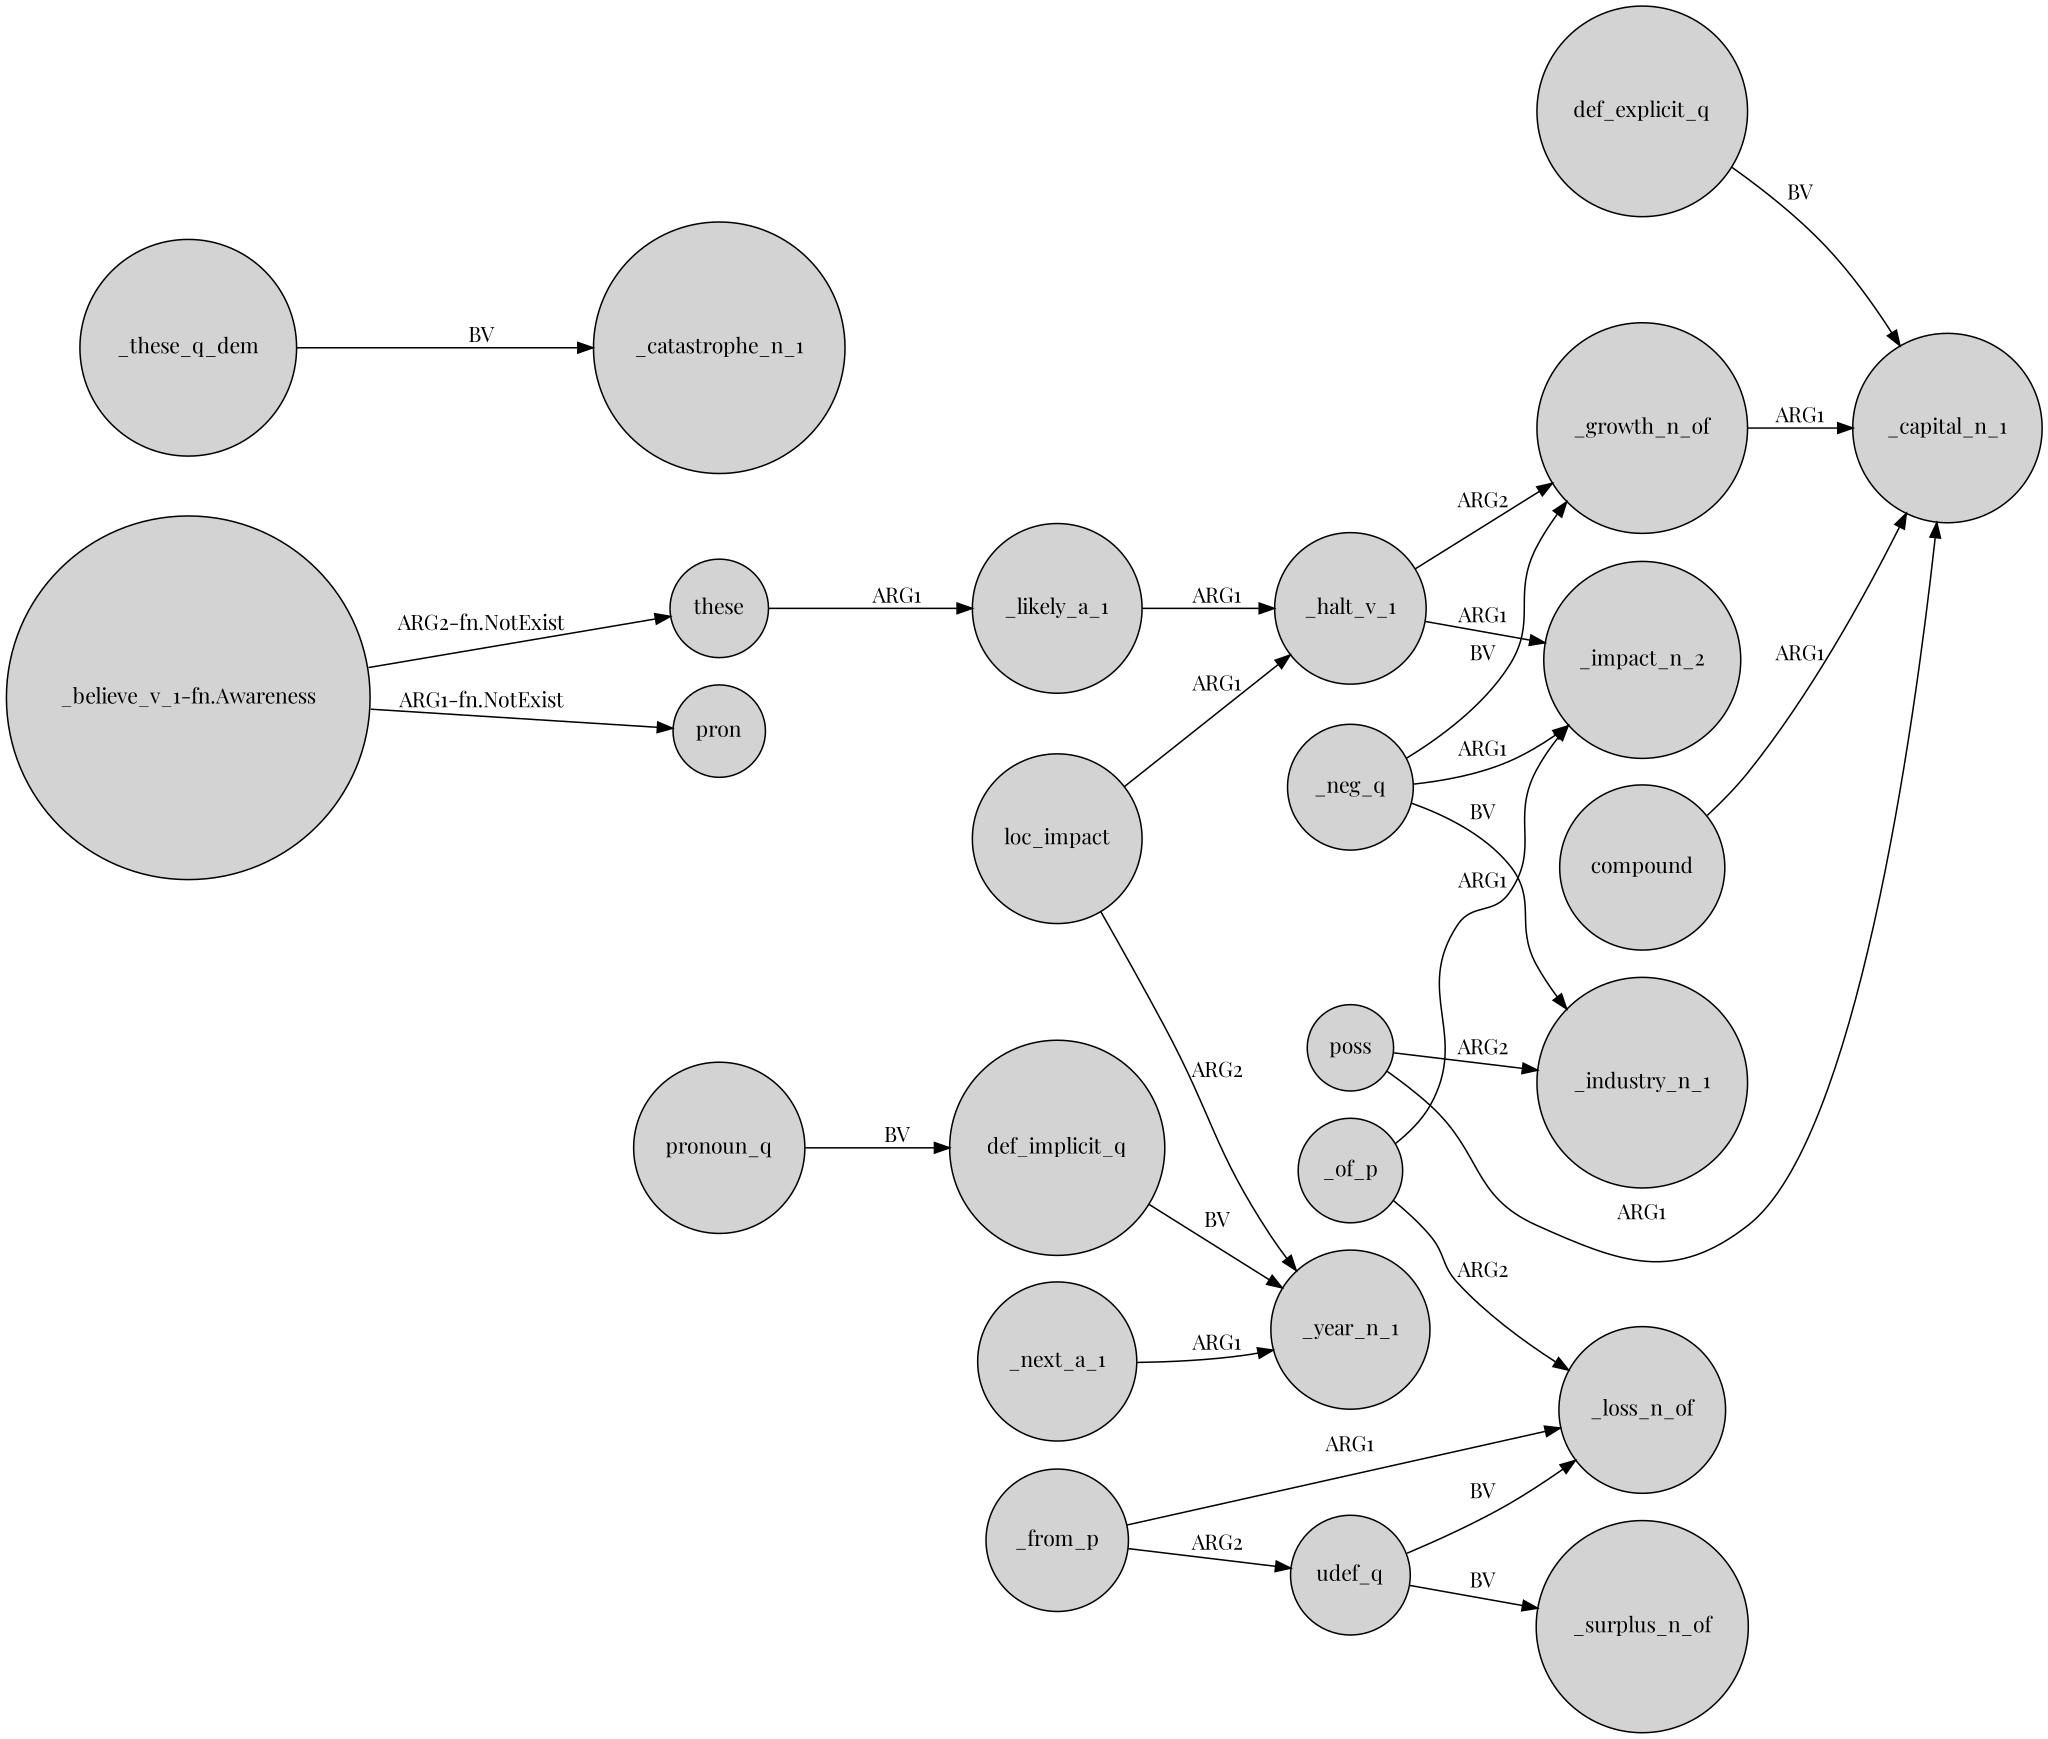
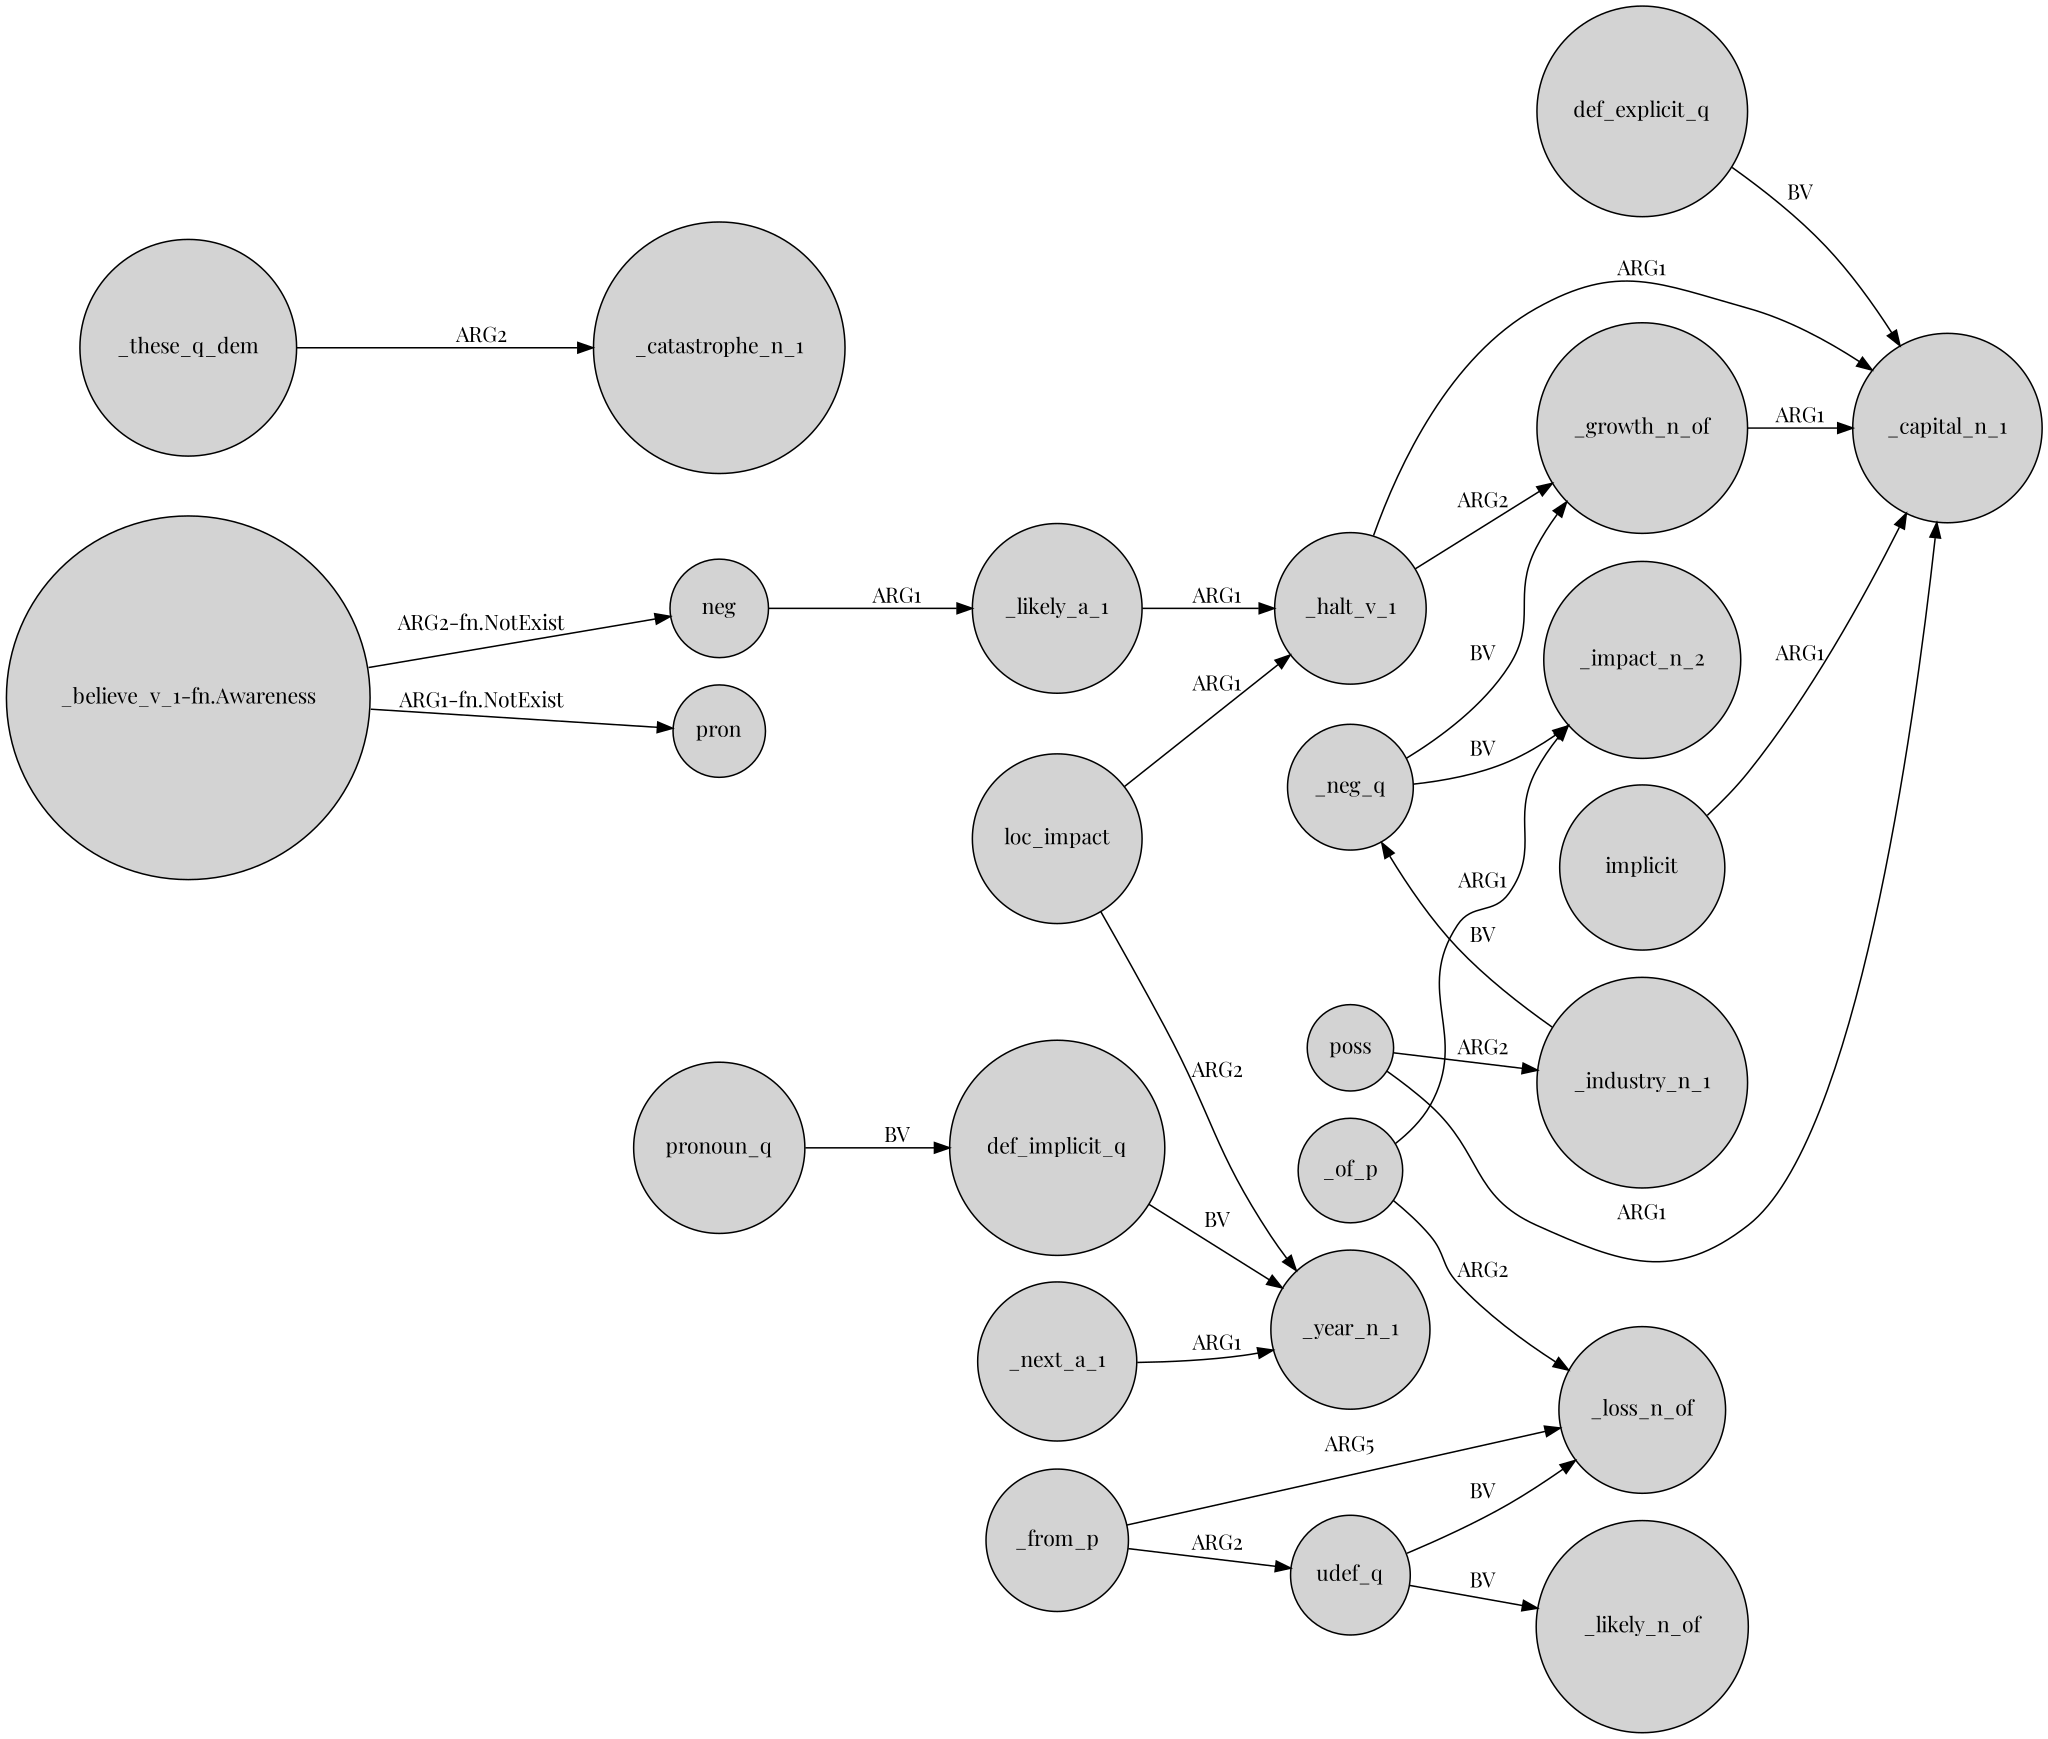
(482, 336) -> (482, 336)
(719, 608) -> (719, 608)
(1478, 631) -> (1563, 295)
(1483, 750) -> (1483, 750)
(1509, 865) -> (1461, 951)
(1642, 867) -> (1642, 867)
(1350, 1446) -> (1350, 1446)
(1642, 1627) -> (1642, 1627)
